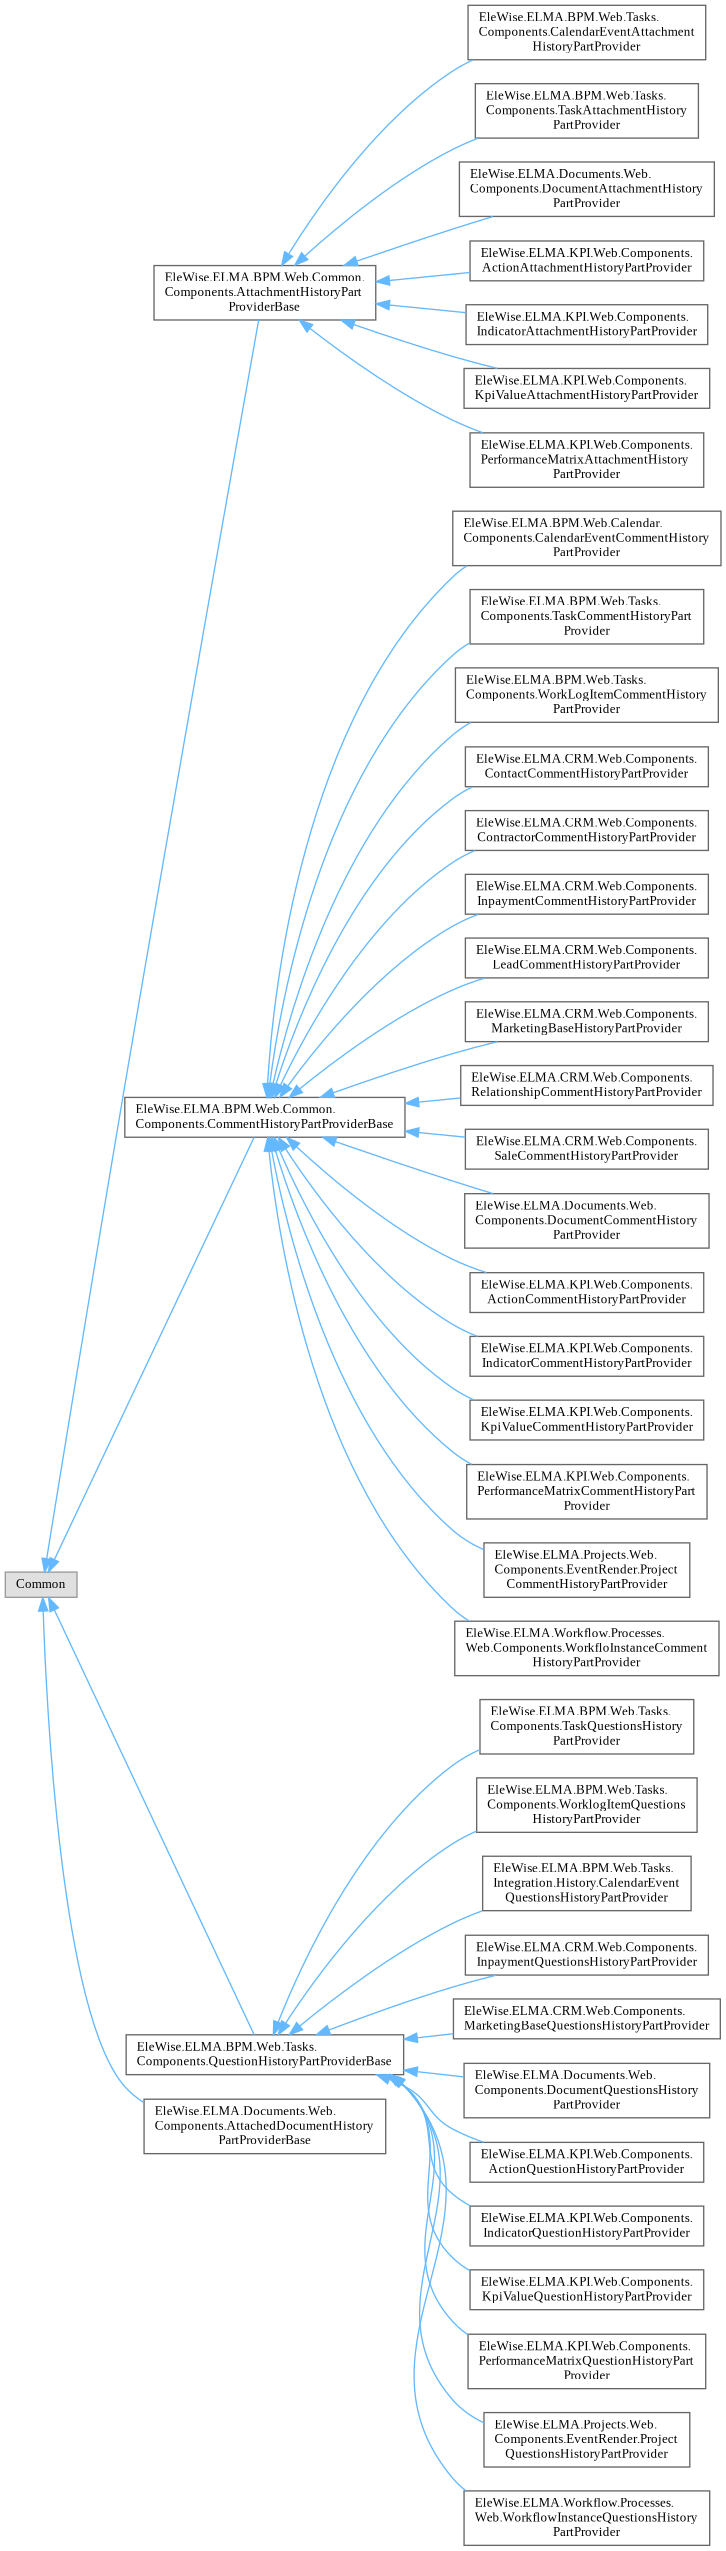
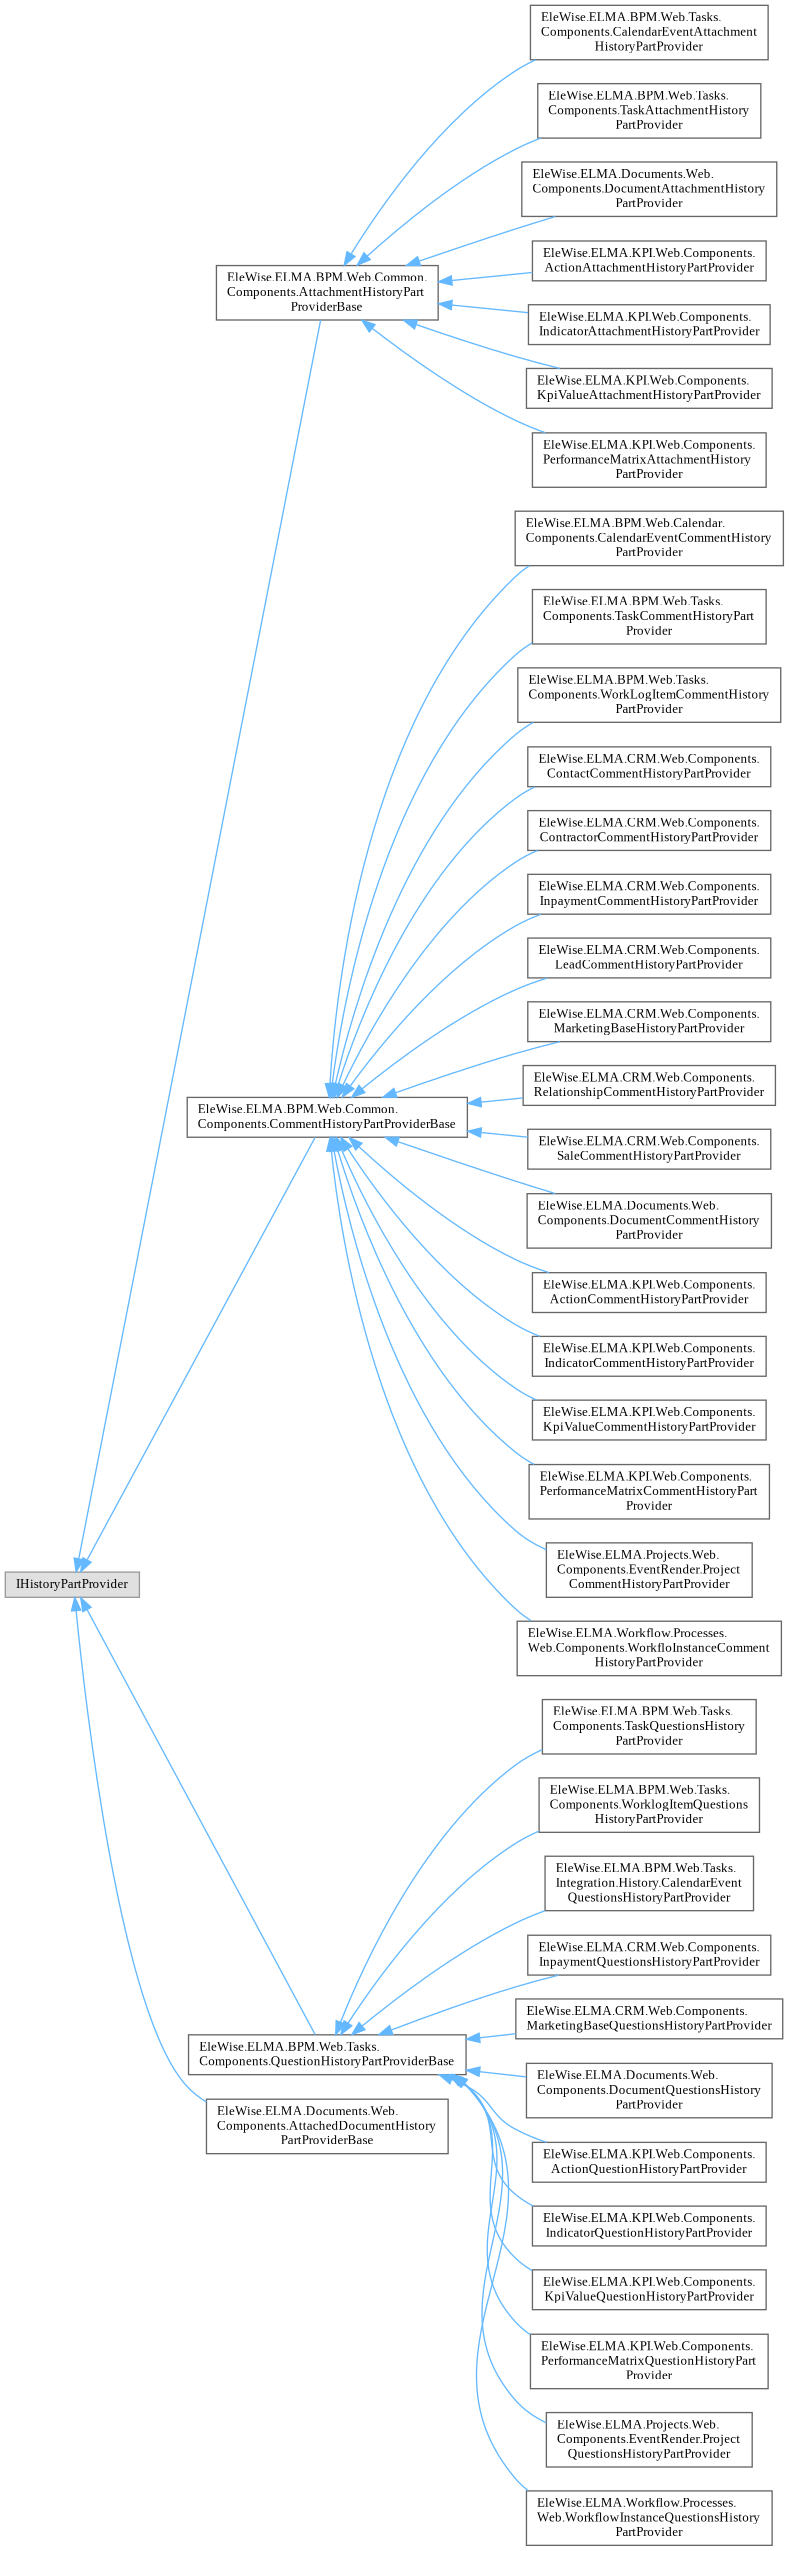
(41, 1585) -> (72, 1585)
